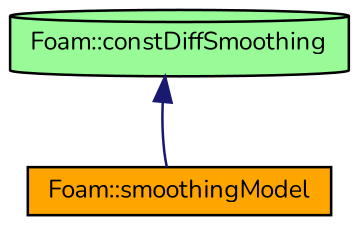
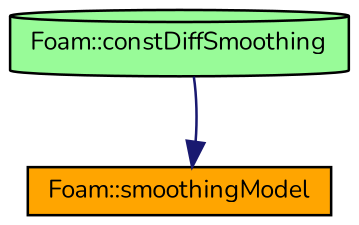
(163, 135) -> (196, 109)
